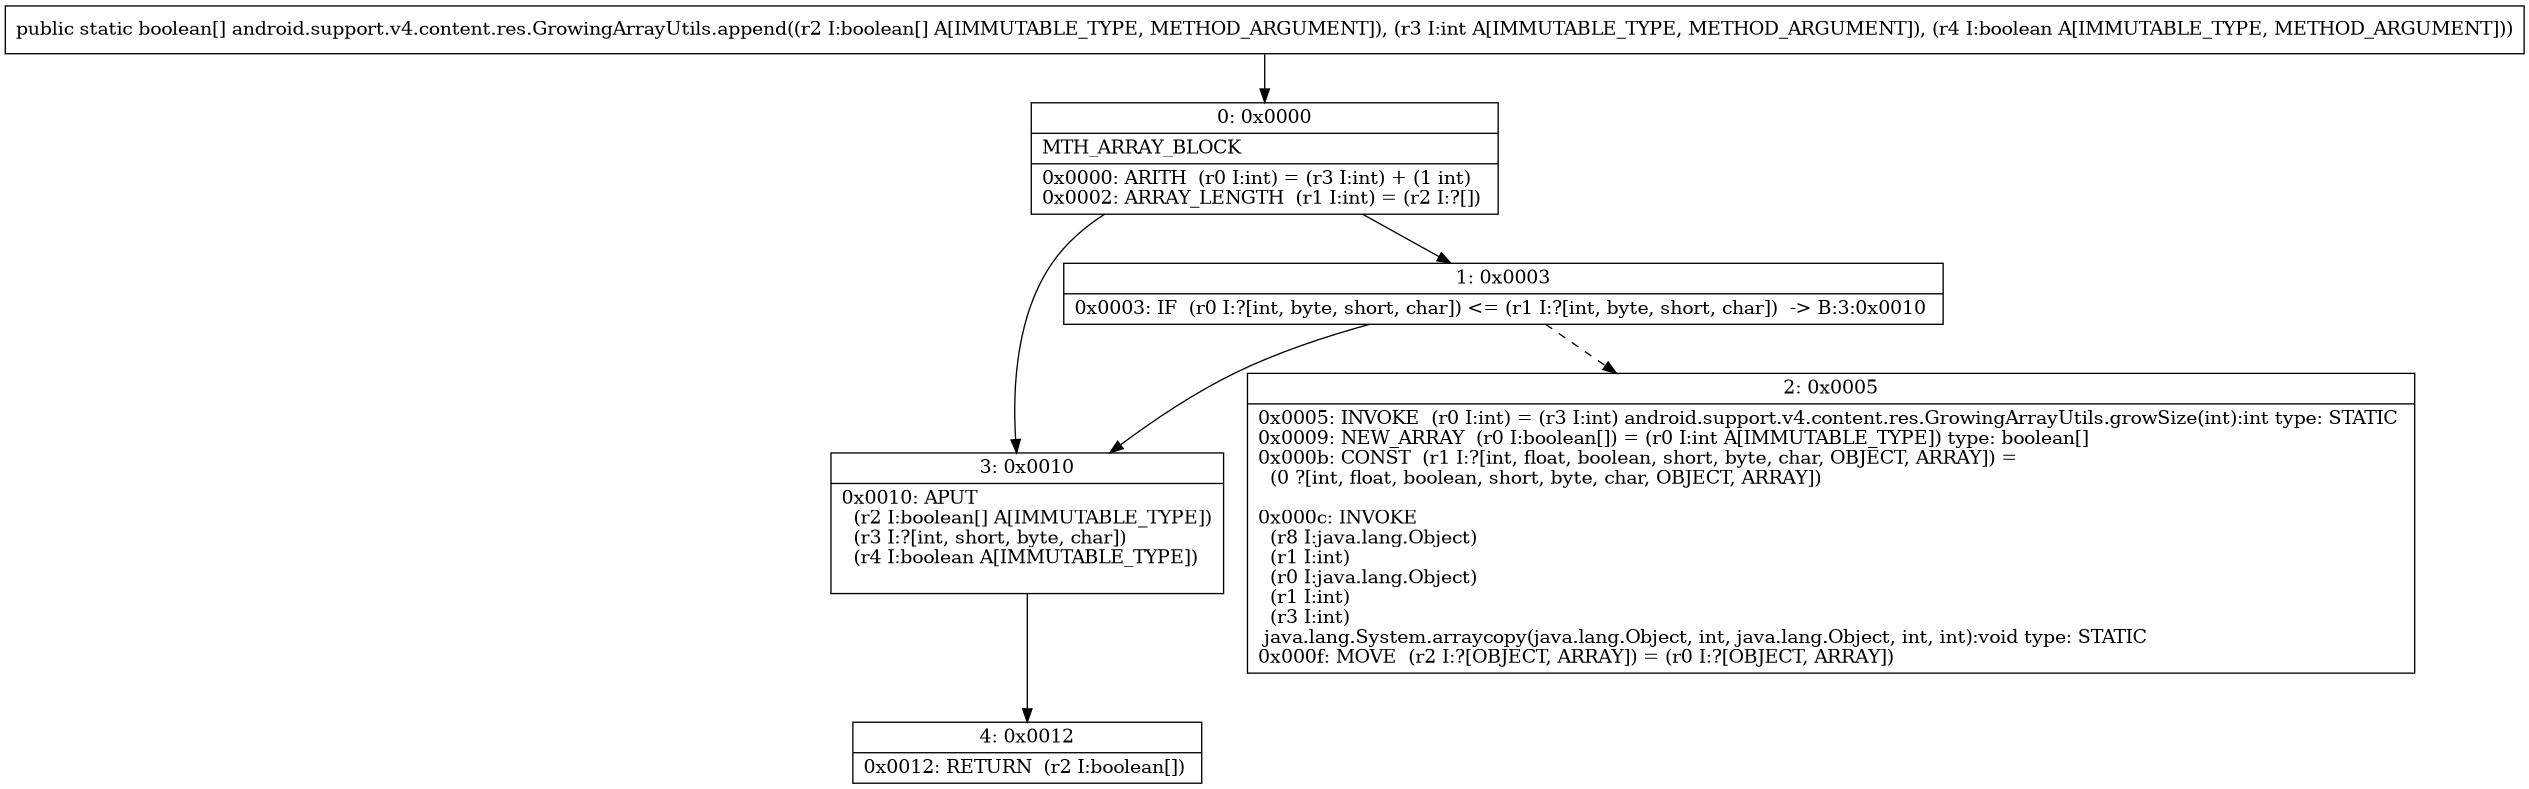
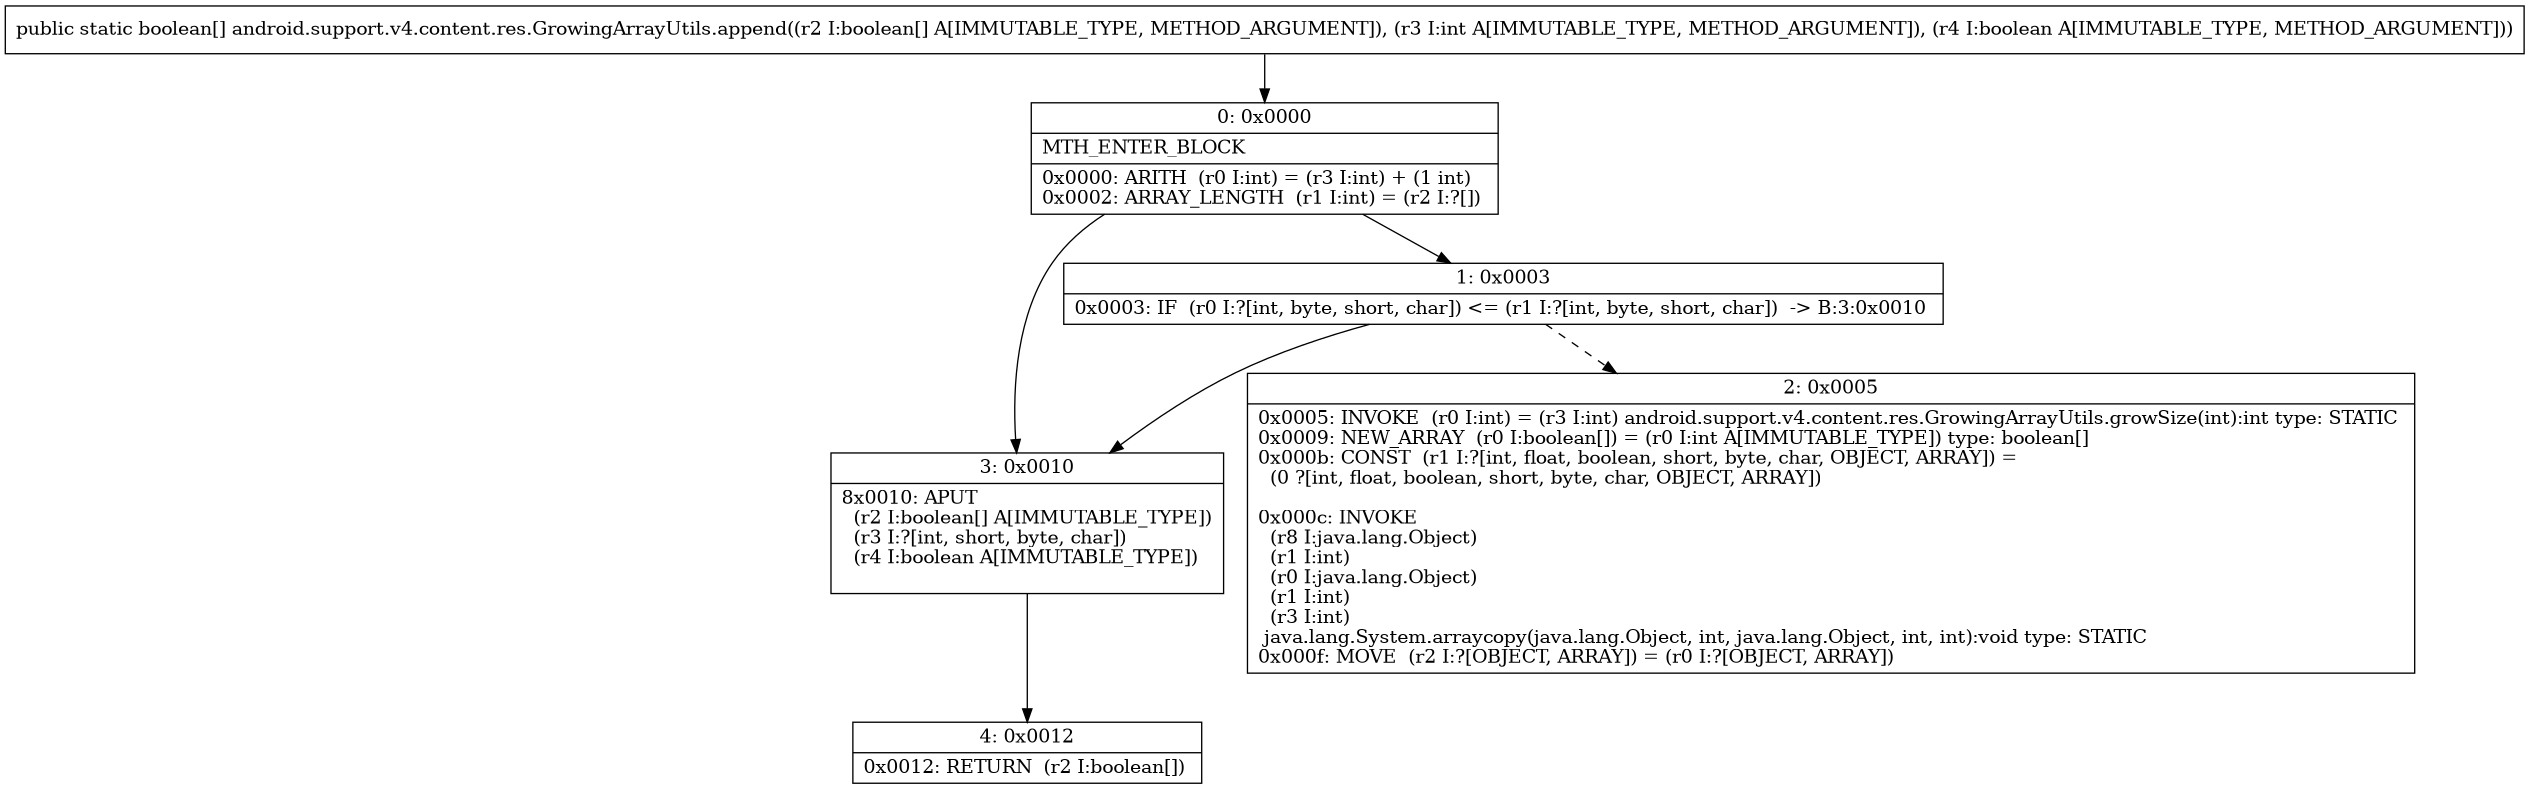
(1142, 148) -> (1144, 148)
(916, 498) -> (916, 498)
